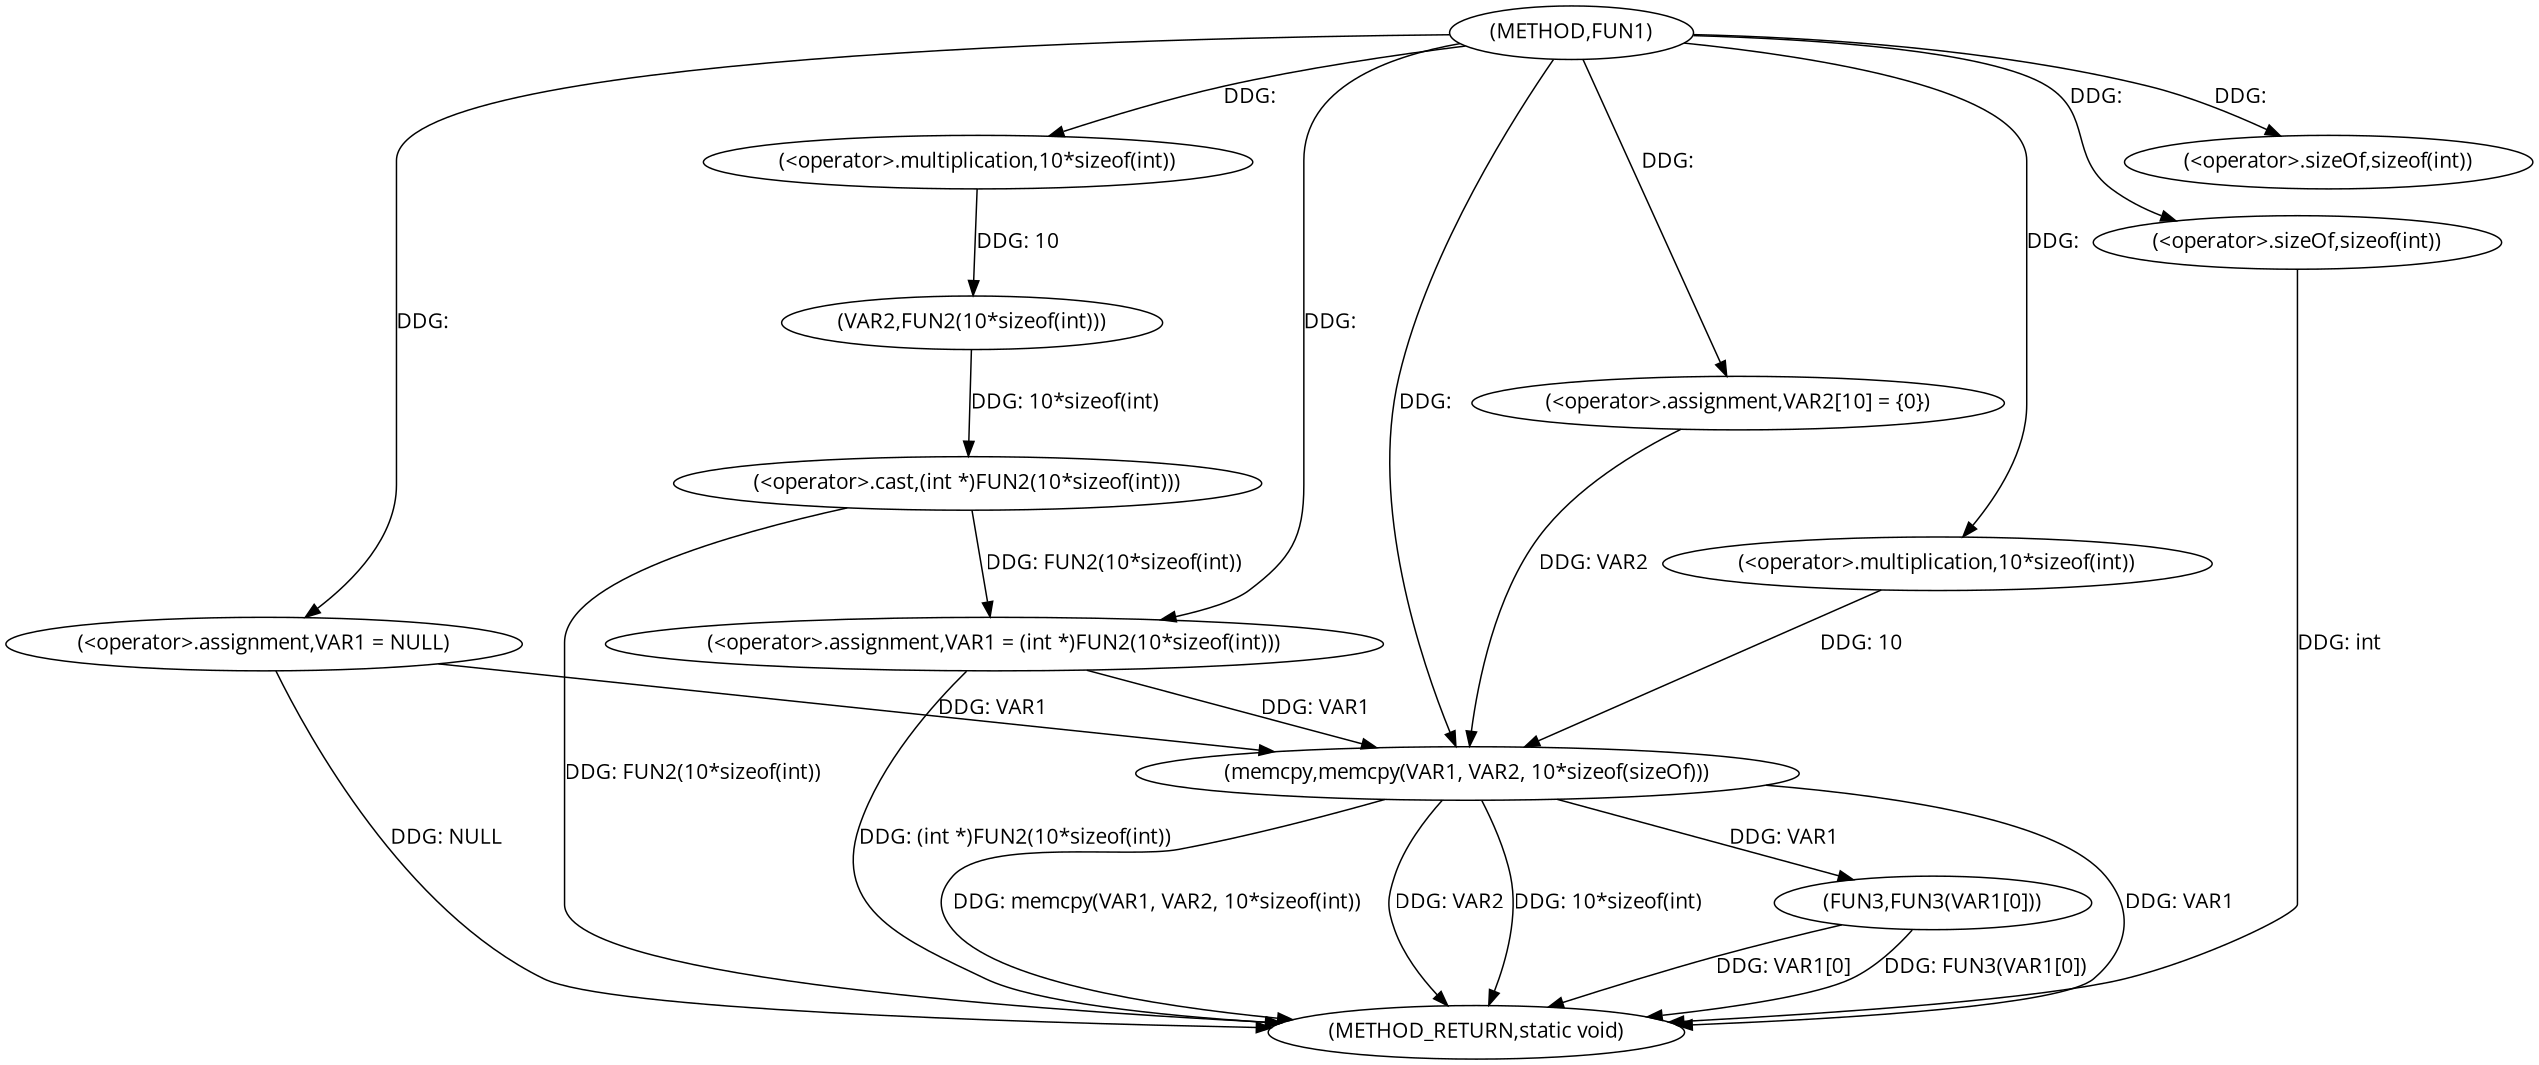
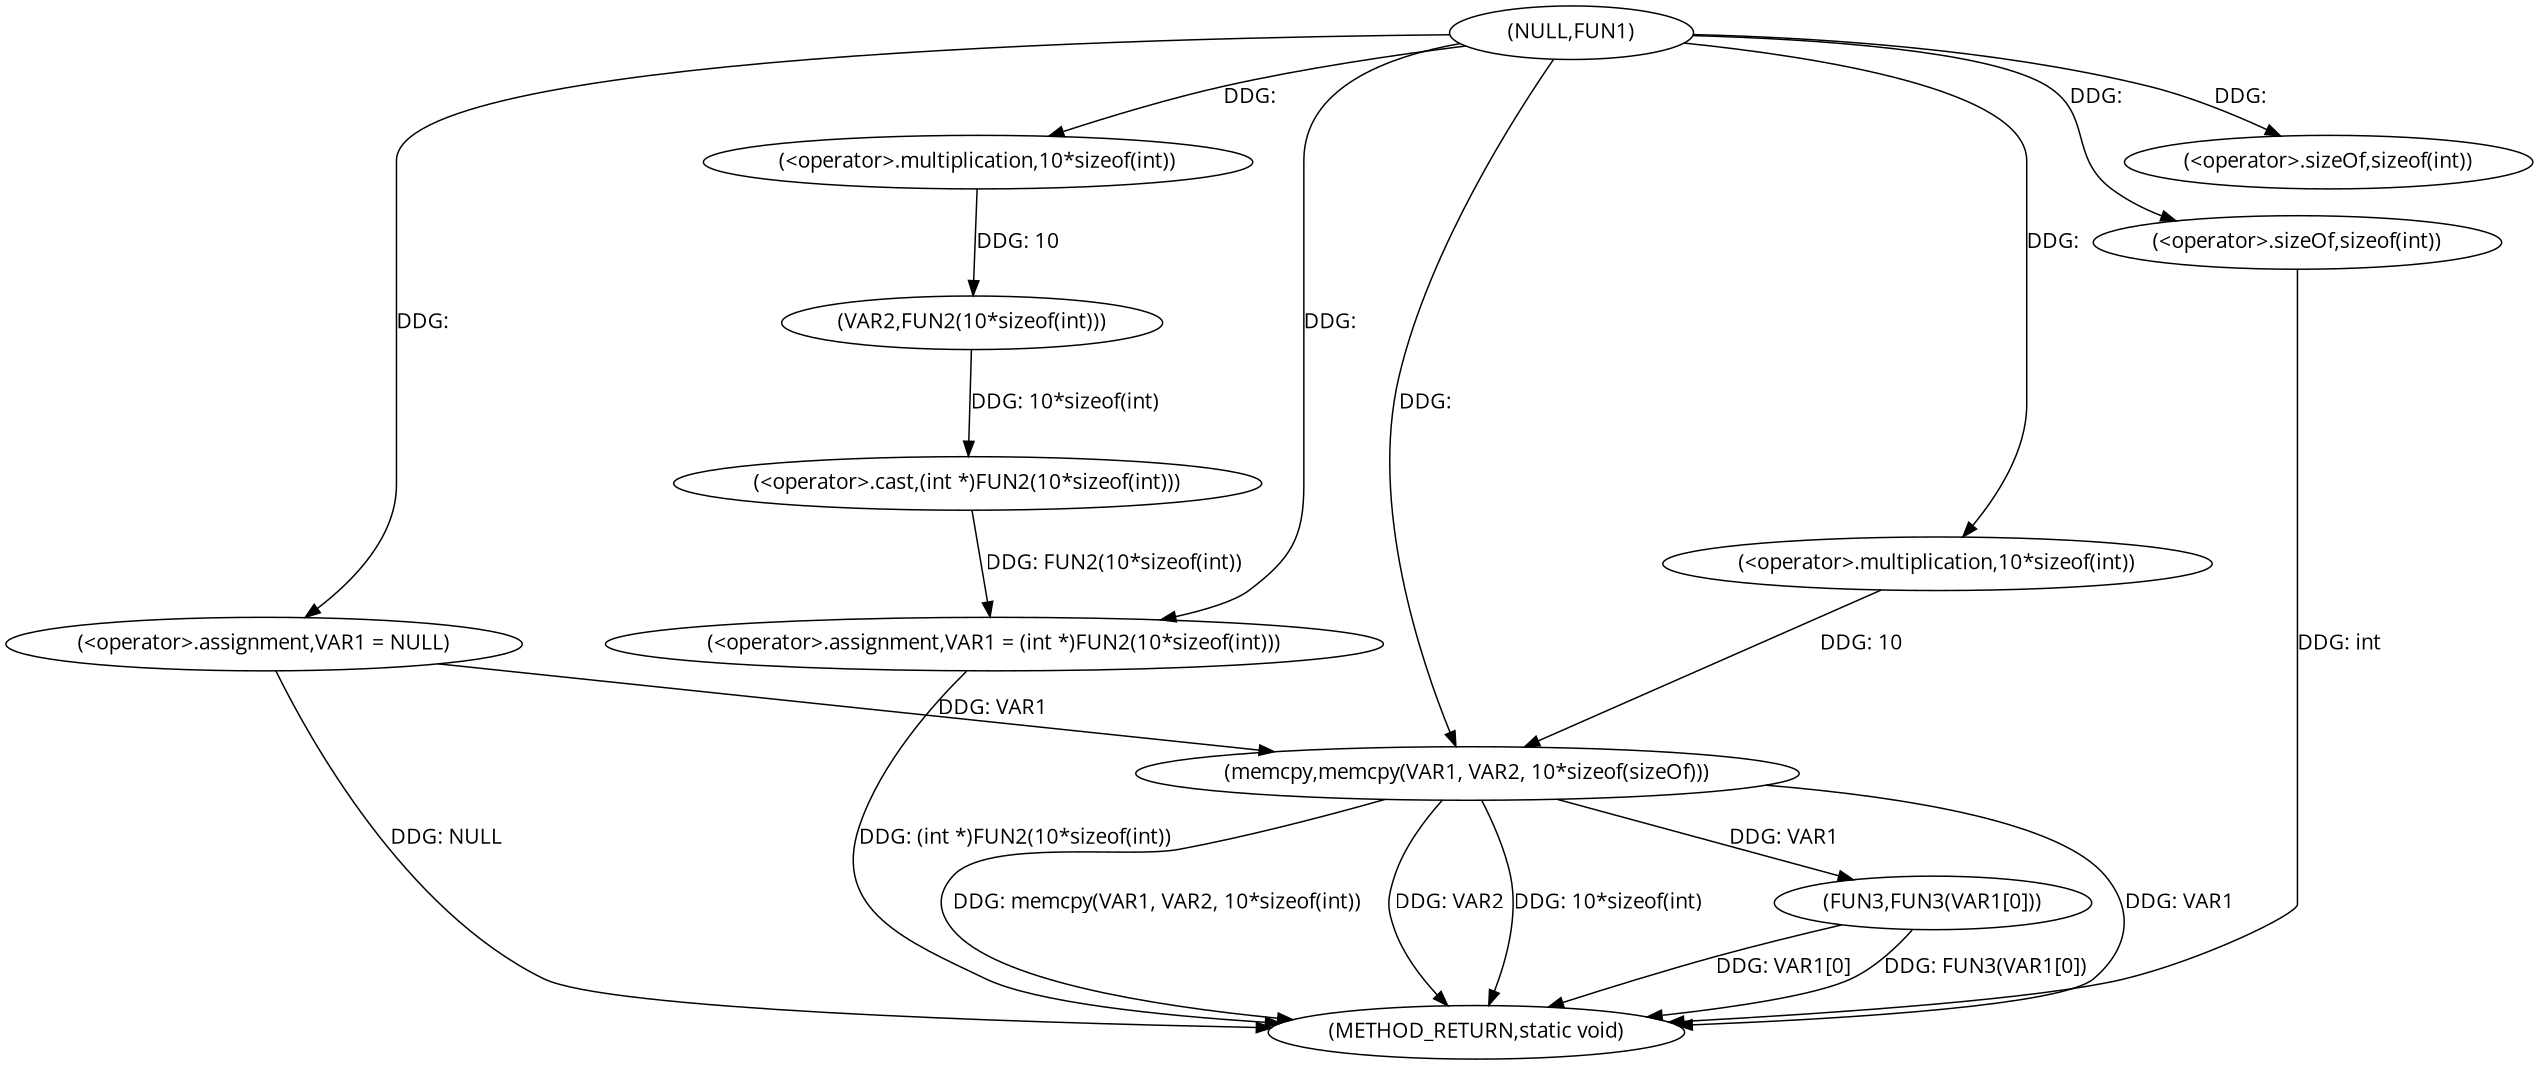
(1572, 33) -> (1572, 33)
(1738, 403) -> none
(1224, 707) -> none
(618, 943) -> none
